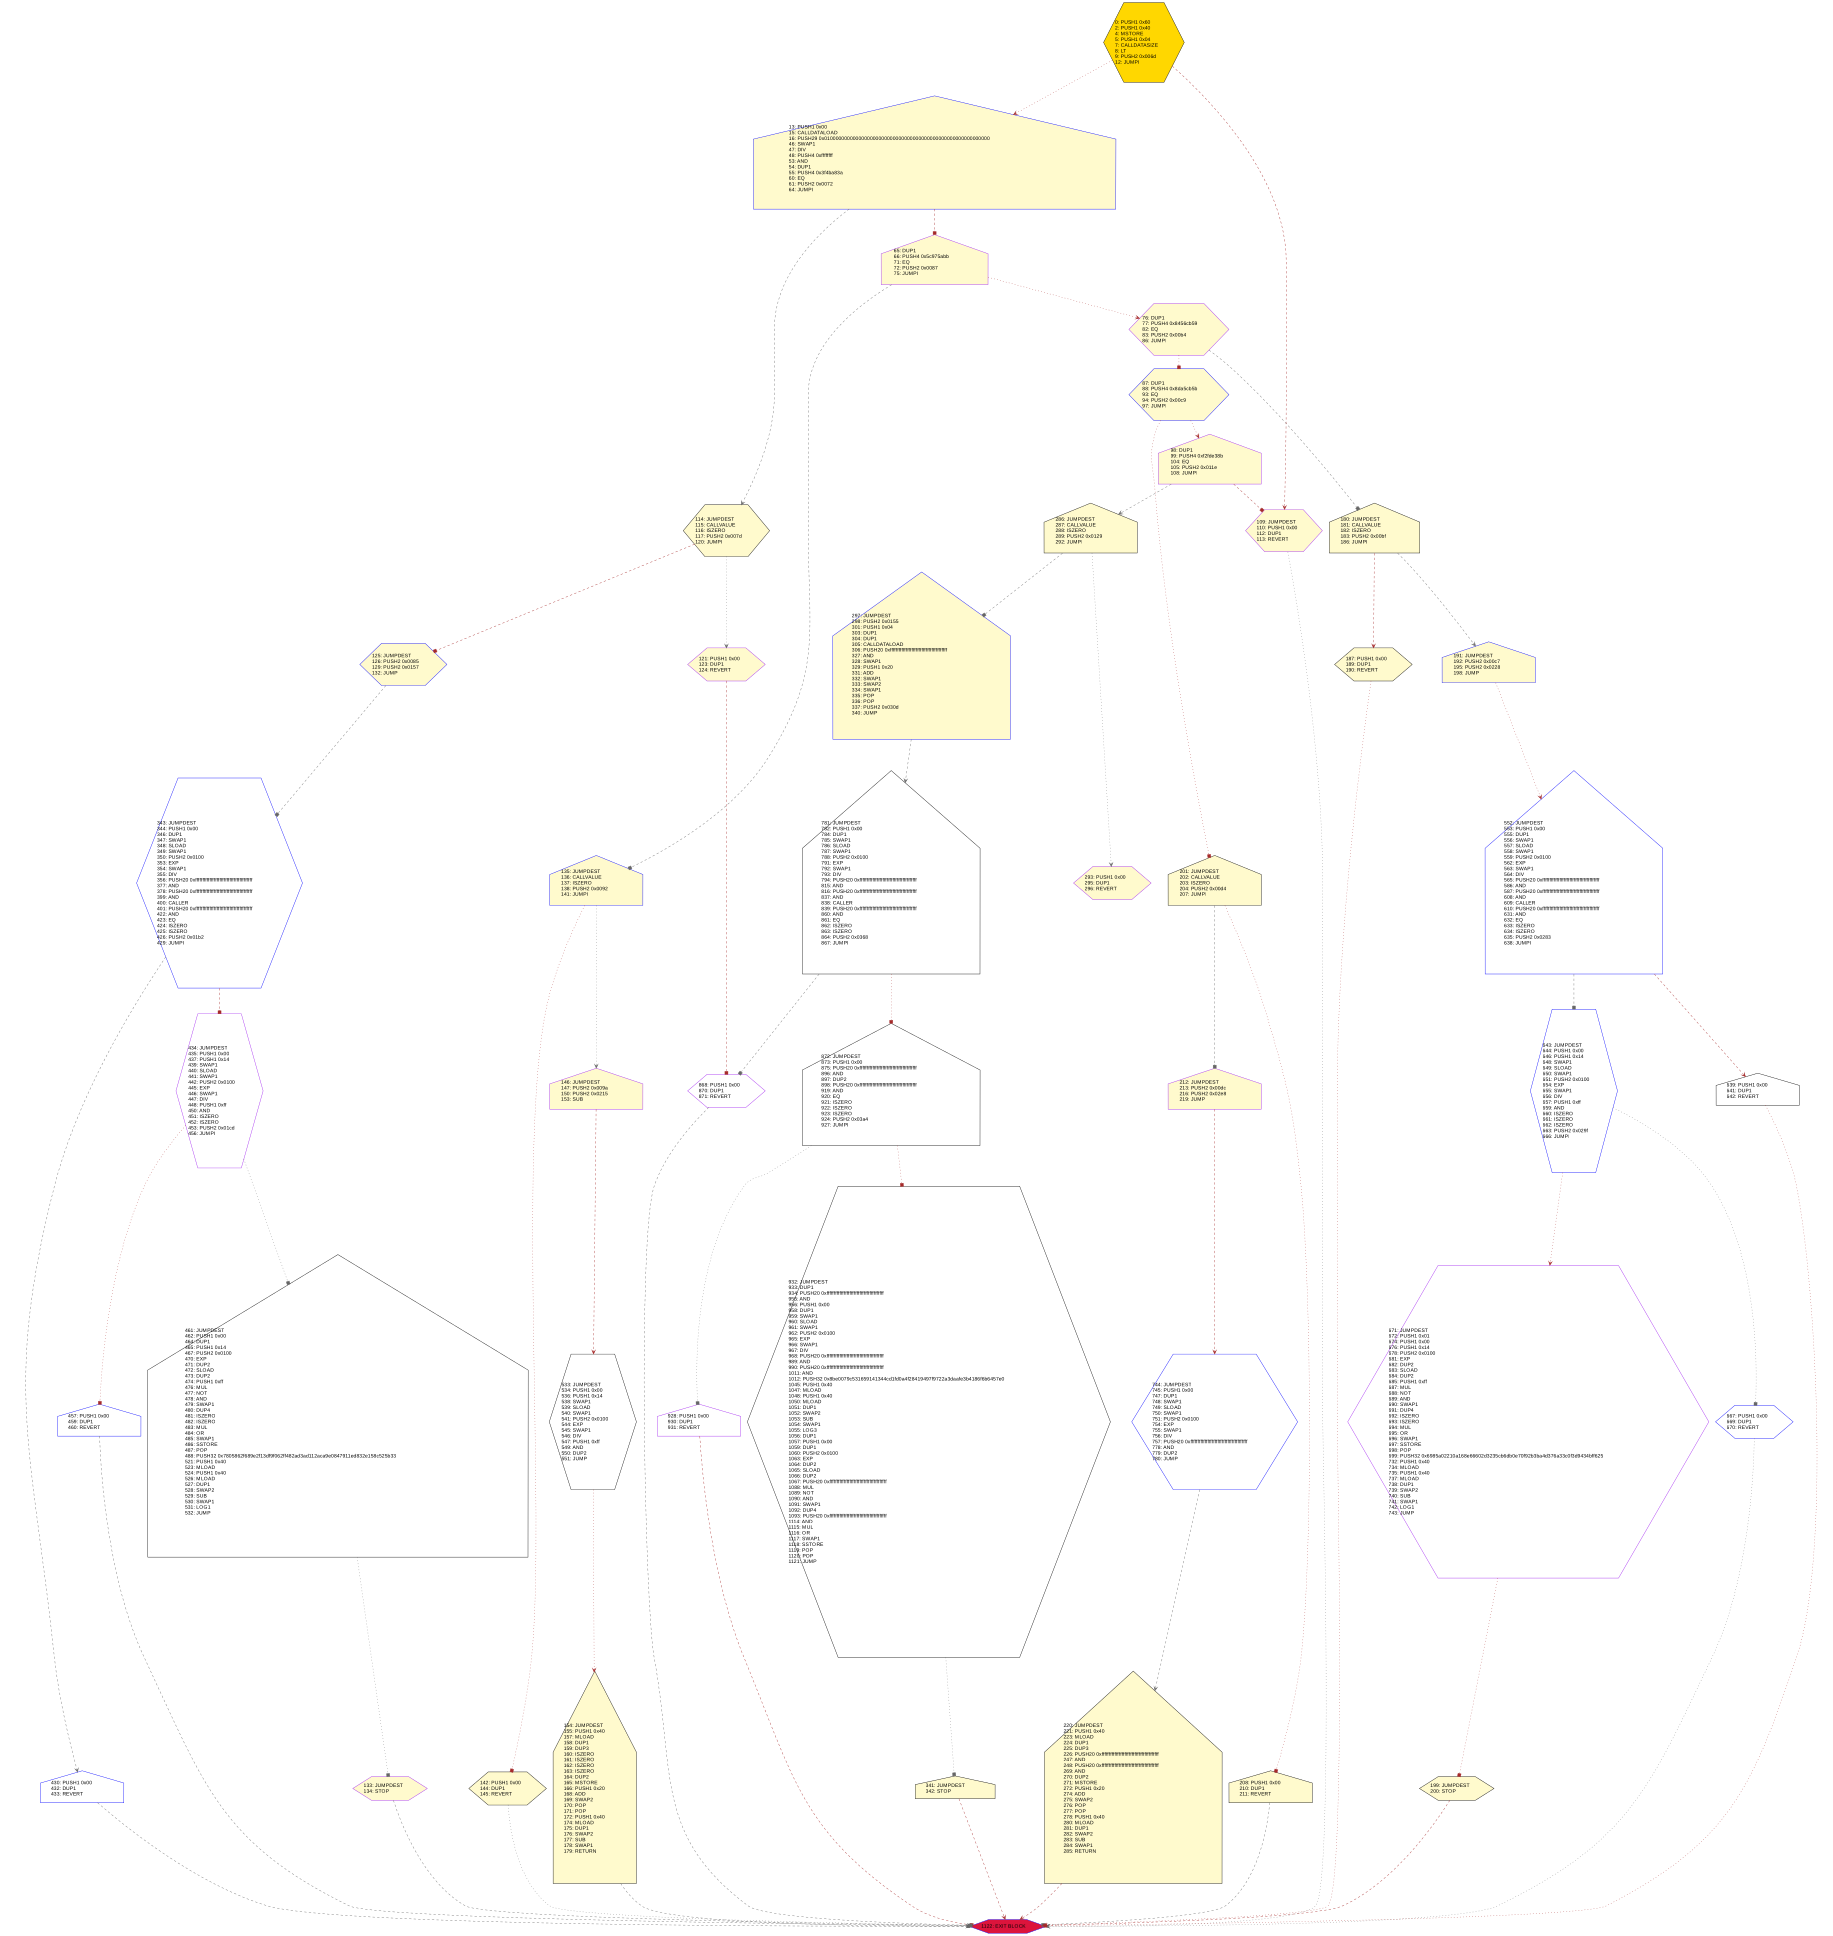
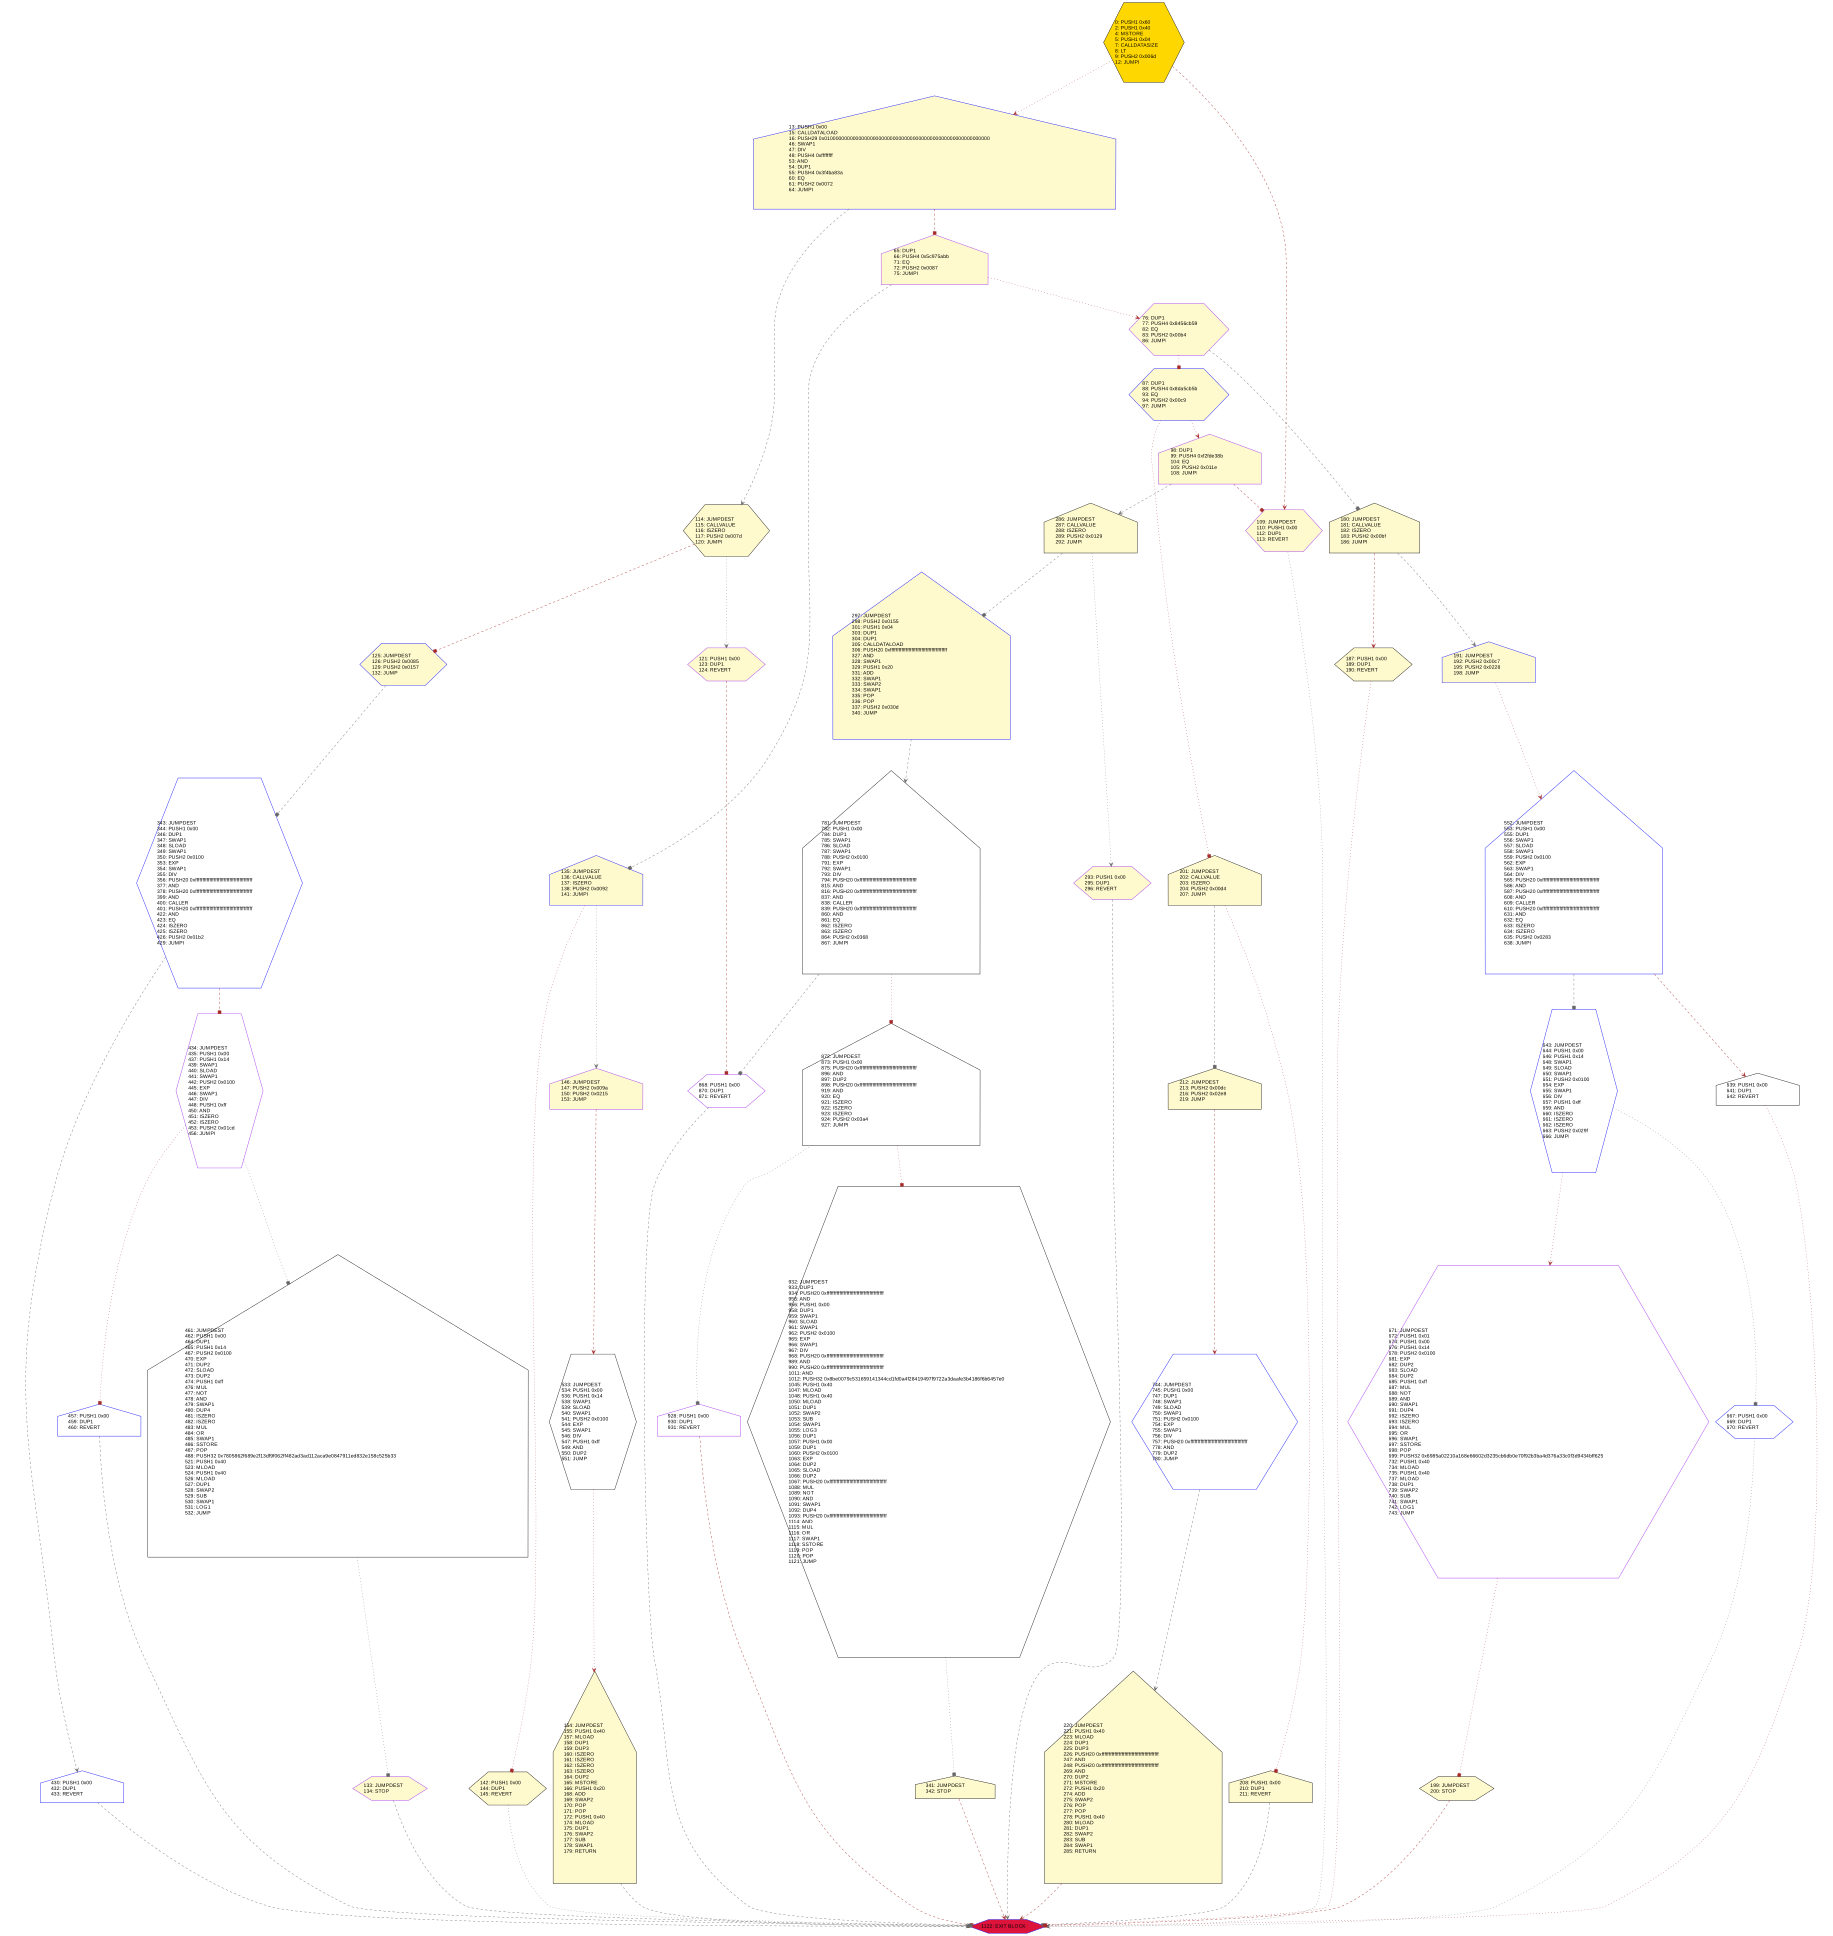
(596, 1091) -> (596, 1091)
(1215, 1091) -> (1215, 1091)
none -> (1120, 1443)
